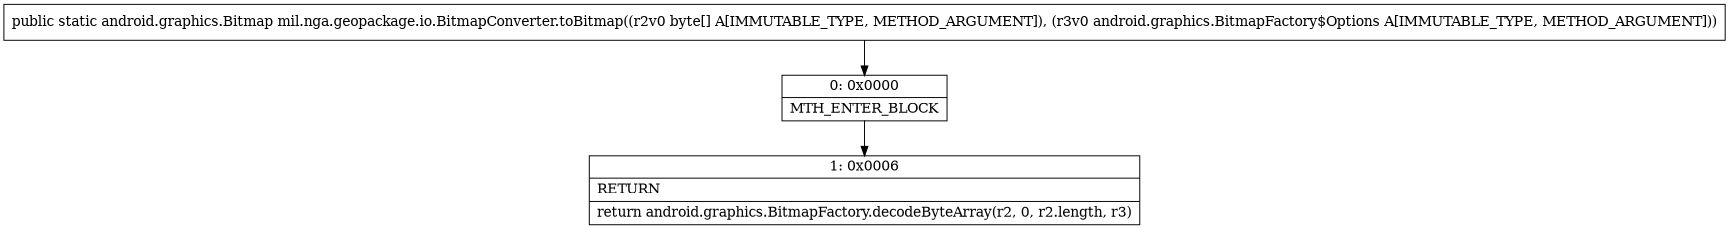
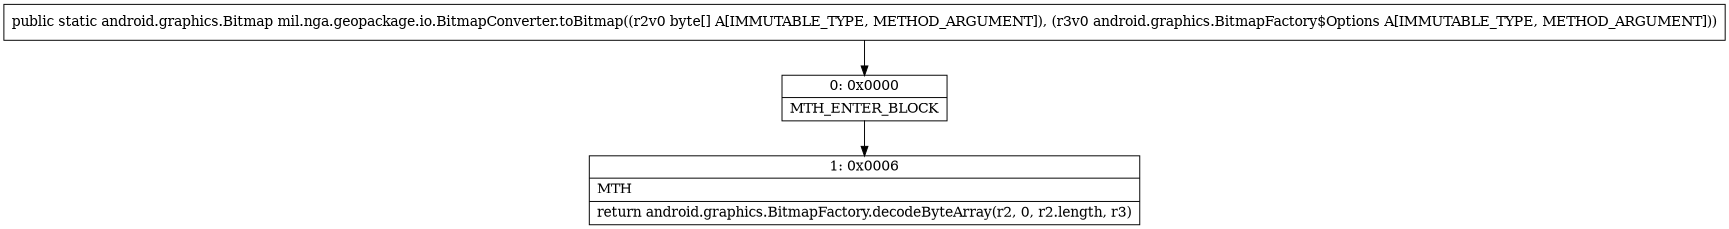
(629, 189) -> (615, 189)
